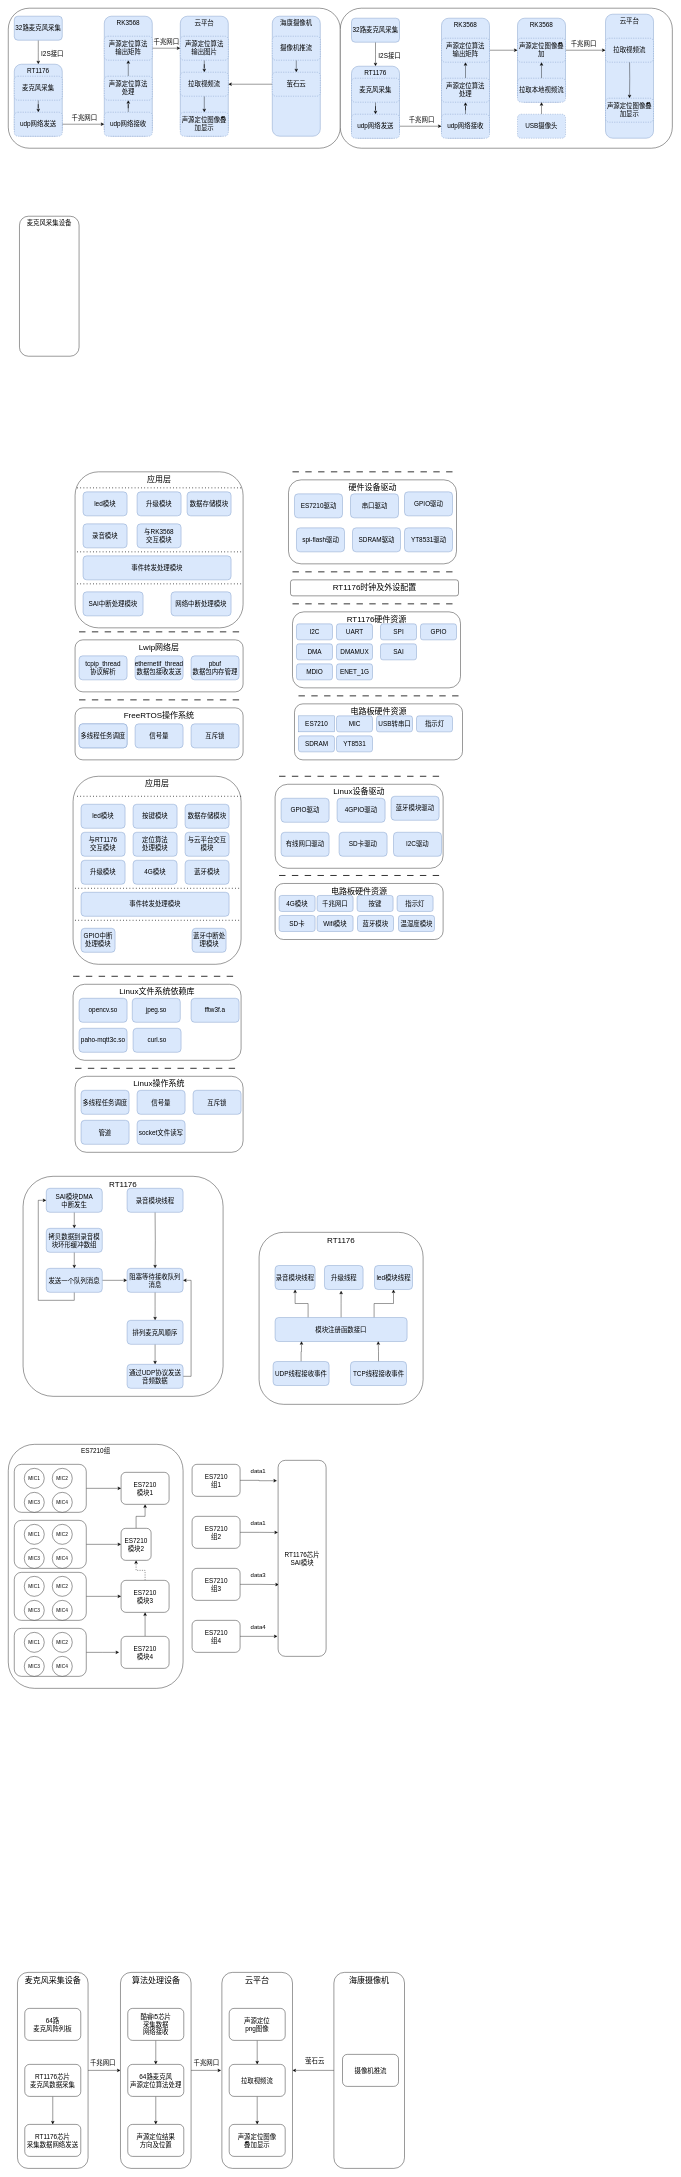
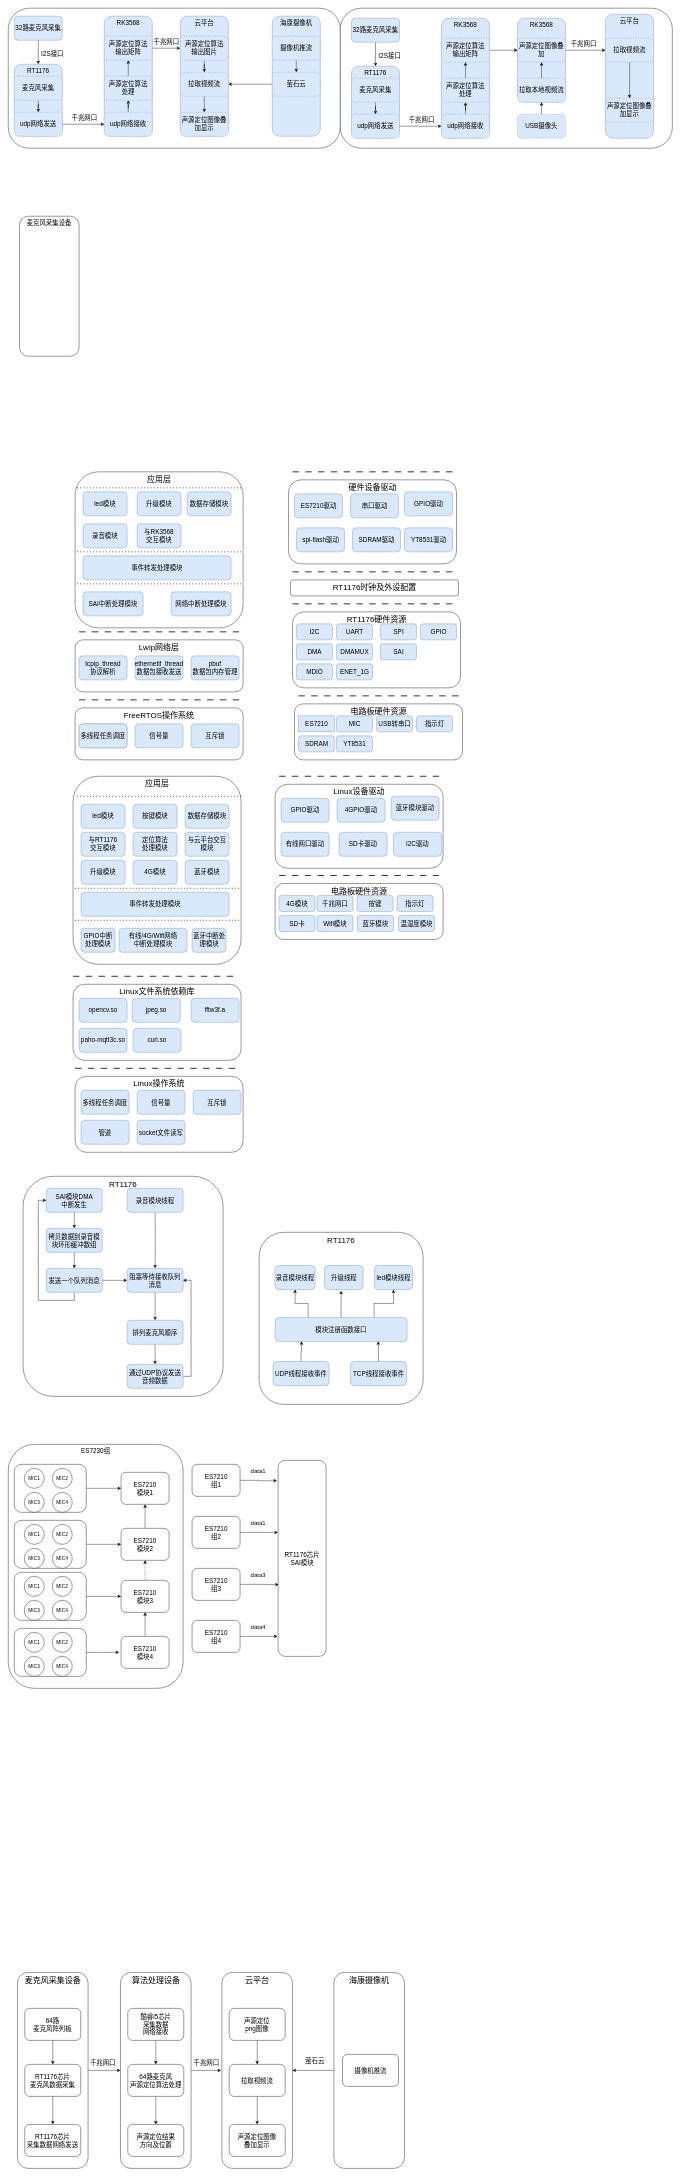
none -> (153, 940)
(96, 1450) -> (96, 1450)
(136, 1544) -> (145, 1544)
none -> (53, 2060)
